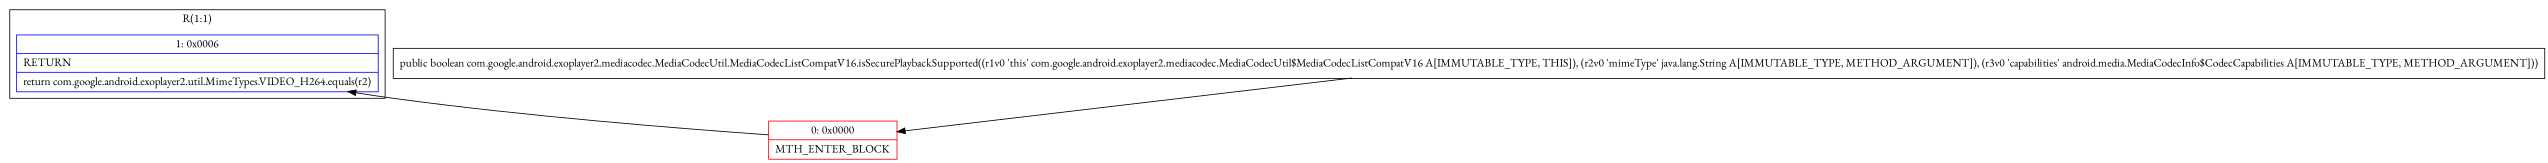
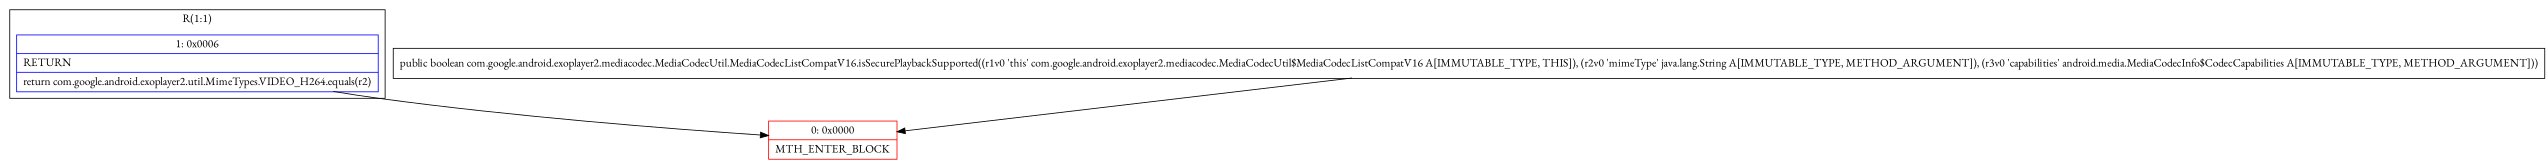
(562, 118) -> (546, 117)
